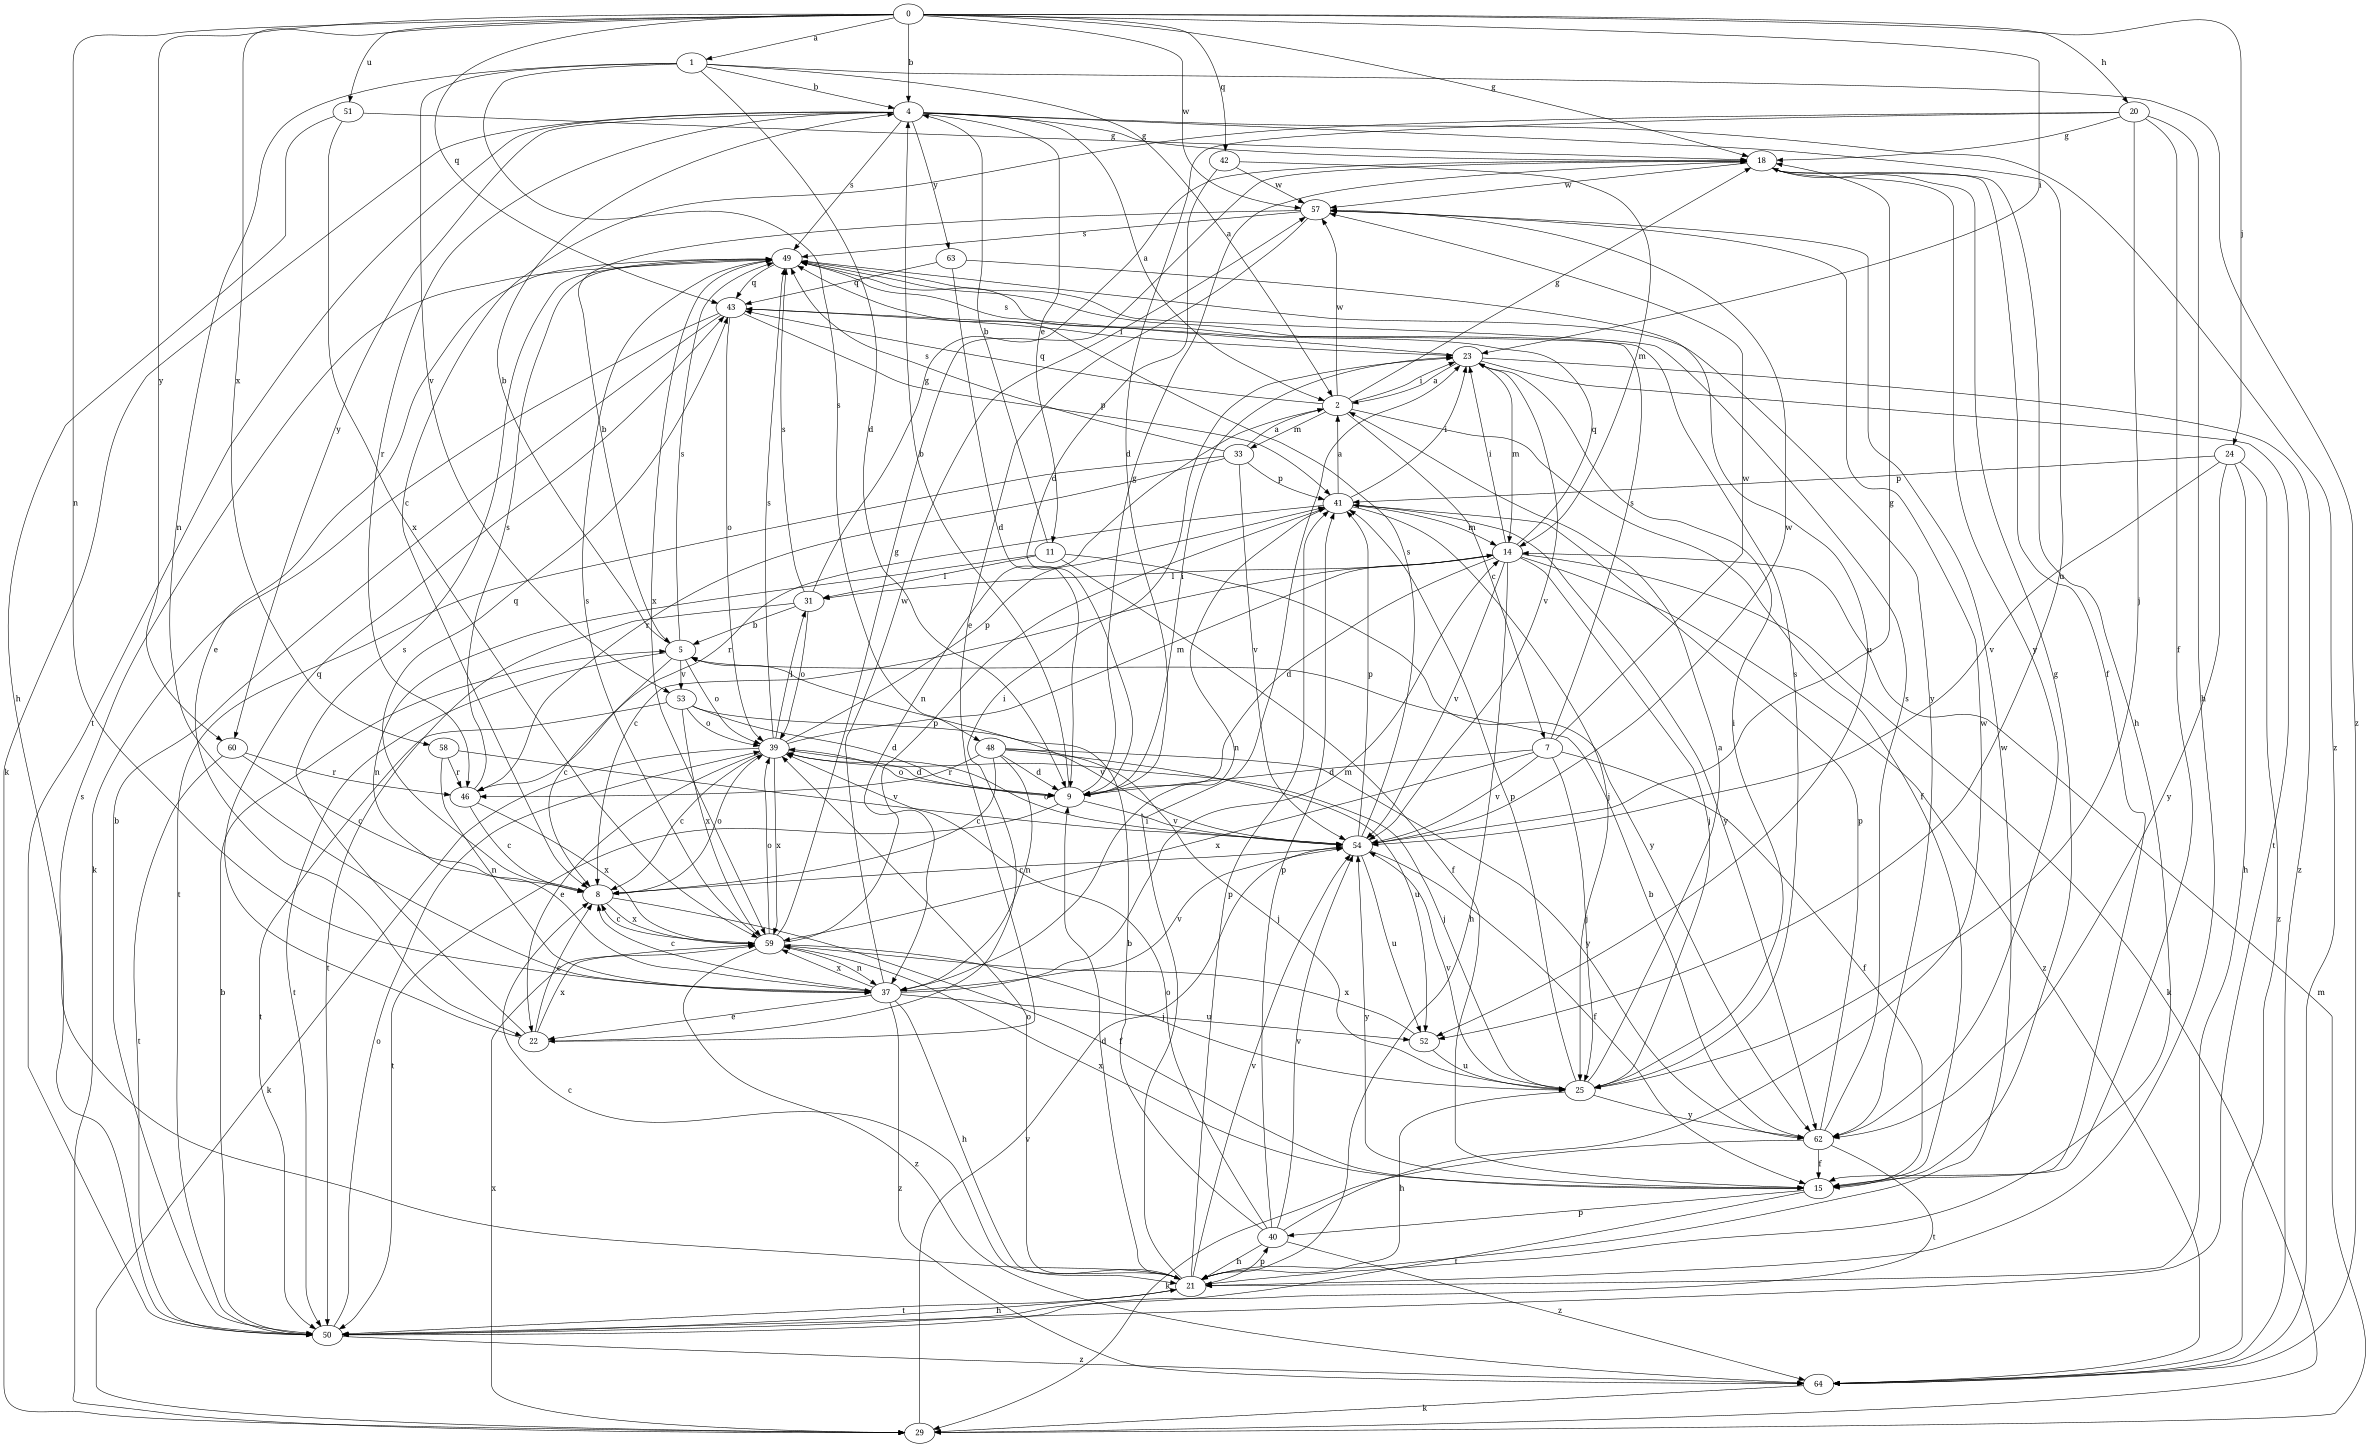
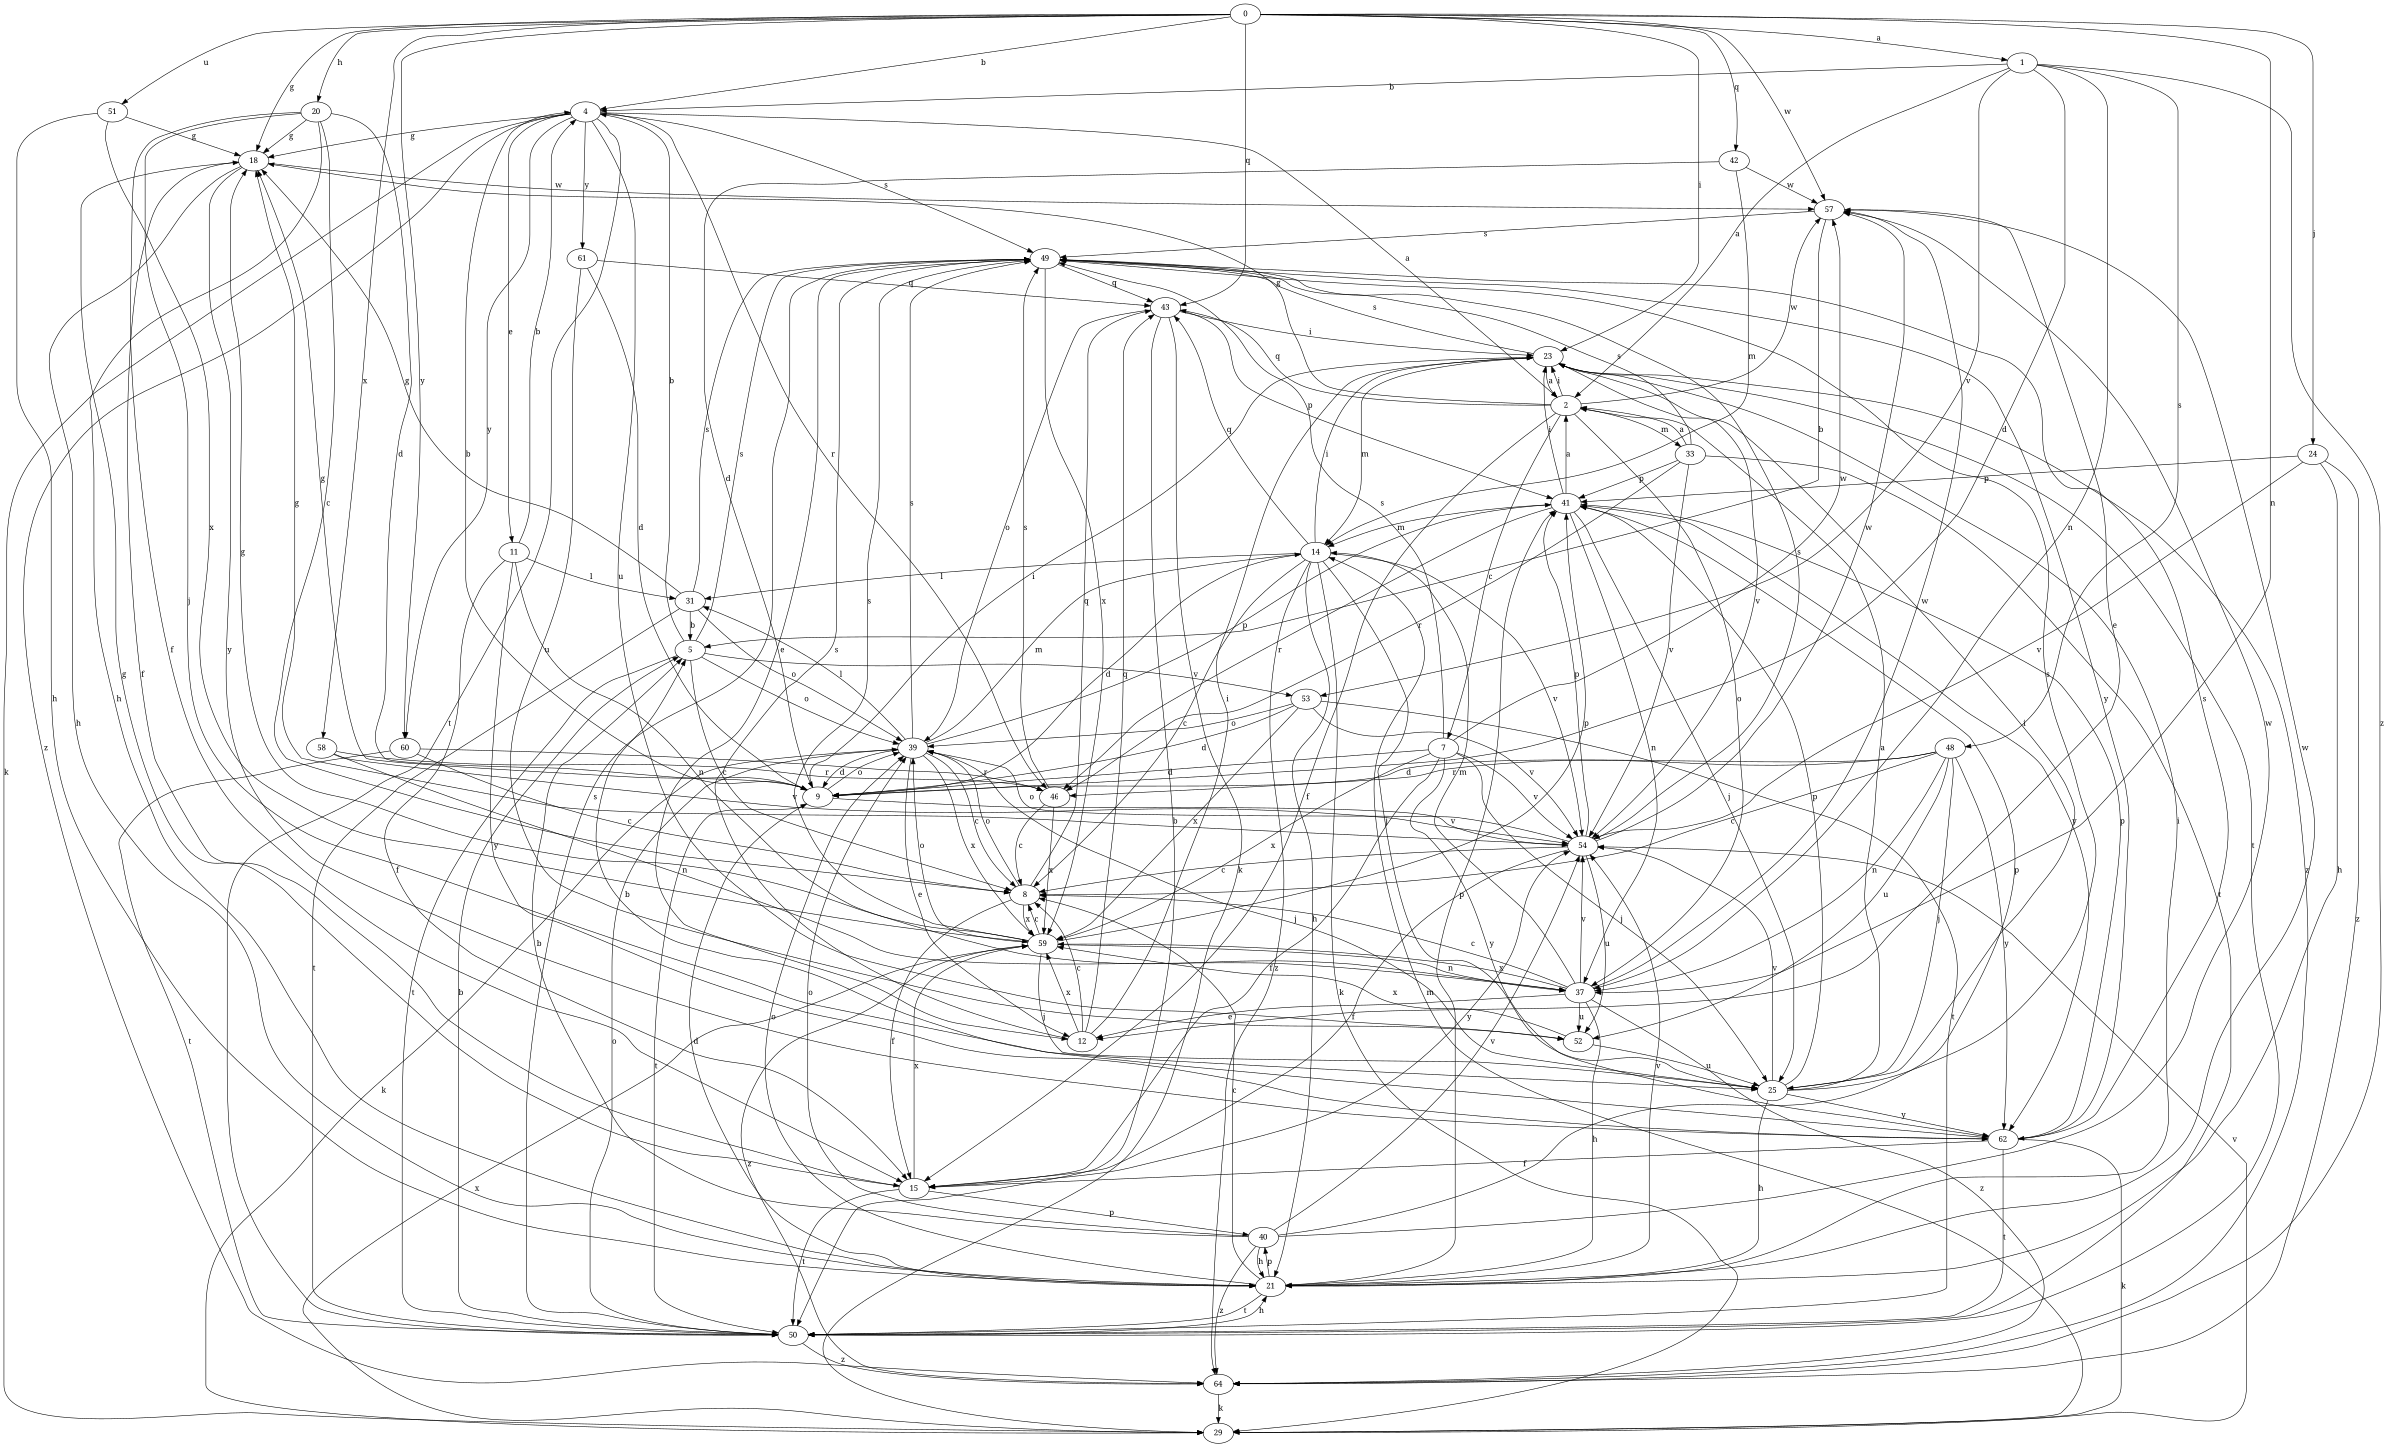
(951, 259) -> (582, 259)
(924, 699) -> (1740, 699)
(2129, 862) -> (1710, 1092)
(534, 1042) -> (1082, 1042)
